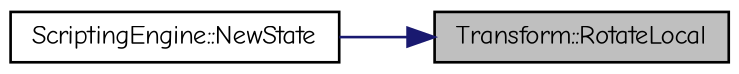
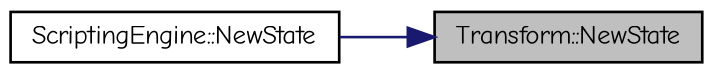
(582, 37) -> (568, 37)
